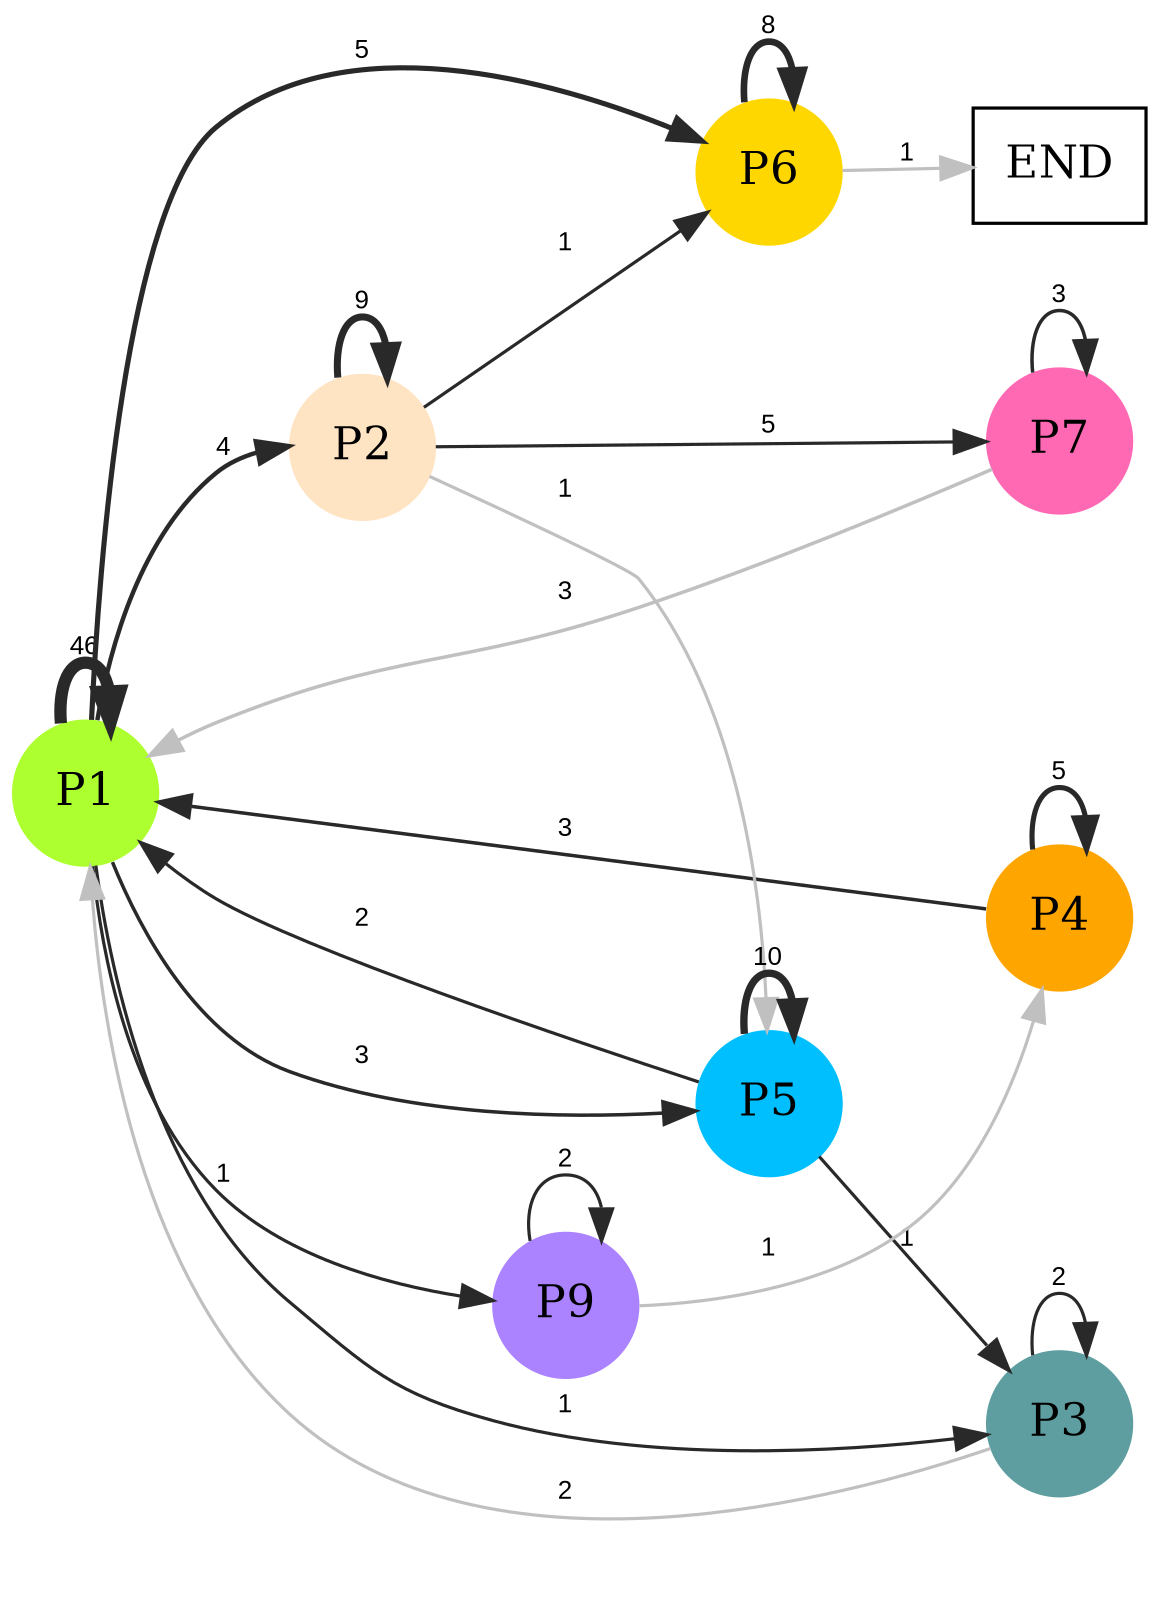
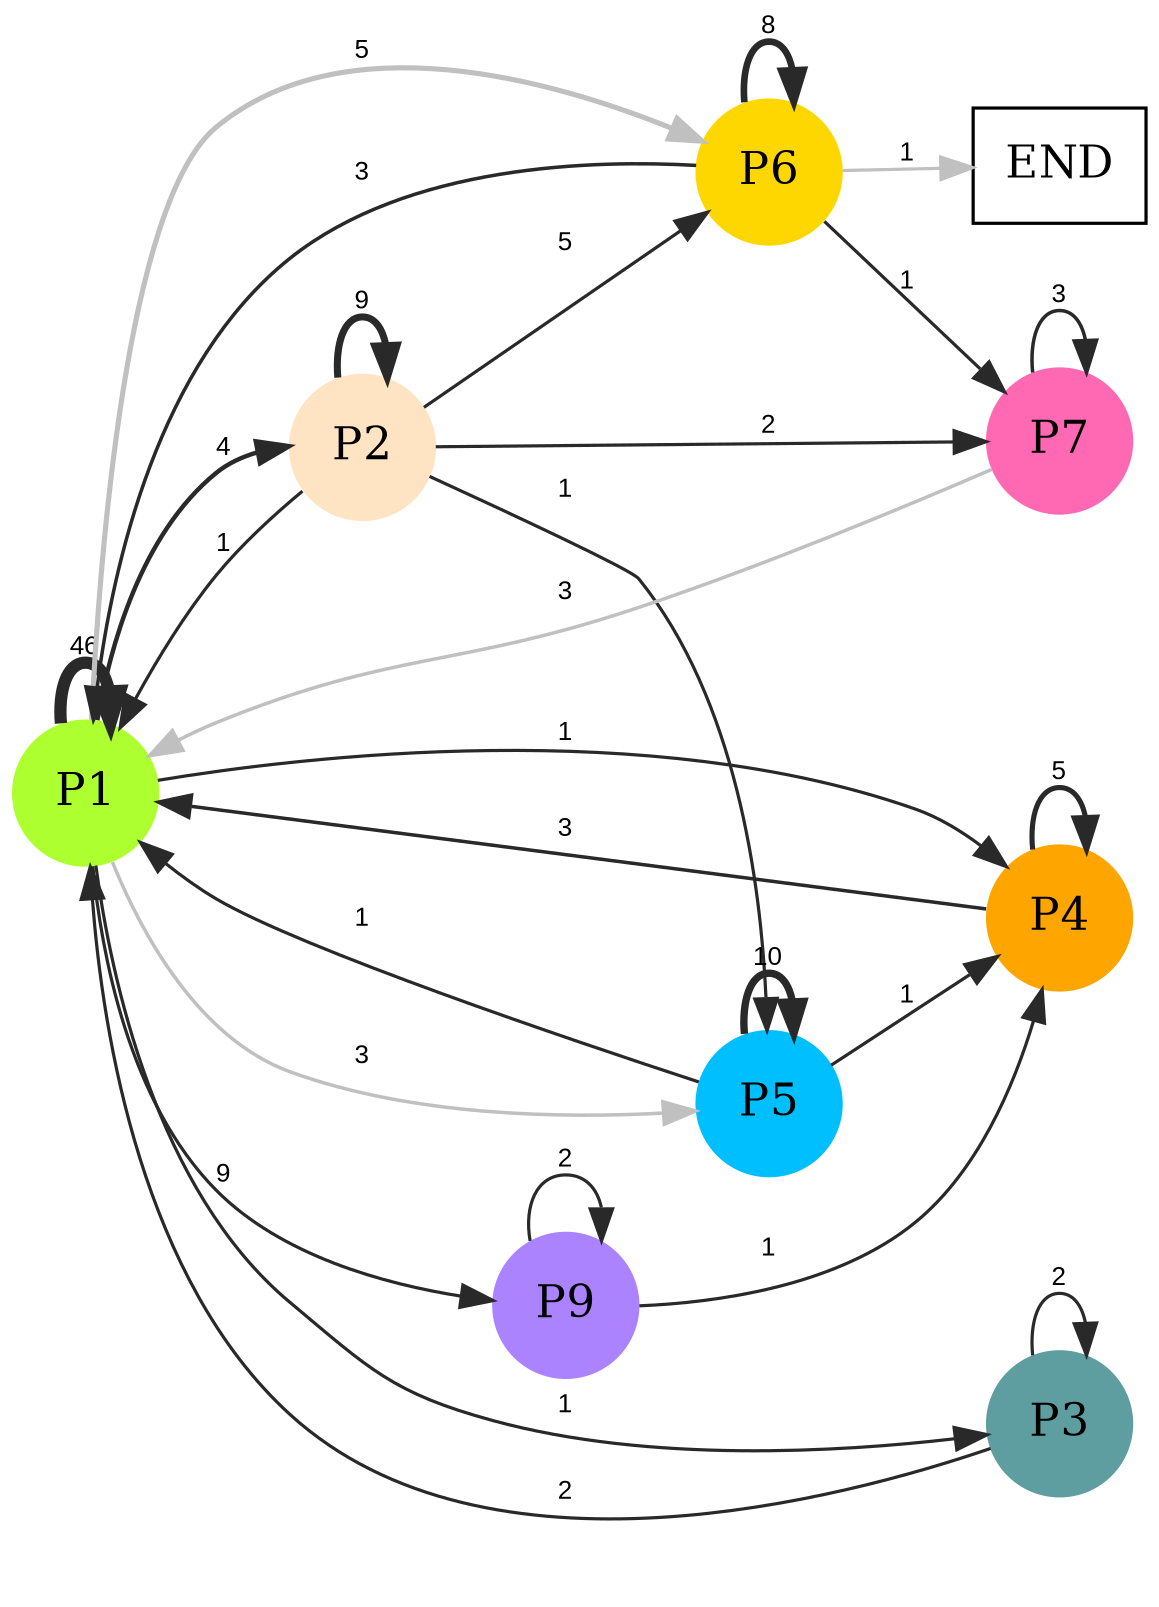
(178, 184) -> (178, 184)
(566, 244) -> (566, 244)
none -> (270, 278)
none -> (902, 295)
(769, 427) -> (769, 427)
none -> (208, 586)
(694, 669) -> (694, 669)
none -> (577, 752)
(363, 920) -> (363, 920)
(335, 1086) -> (335, 1086)
(224, 1176) -> (224, 1176)
(870, 1252) -> (892, 1238)
(907, 1256) -> (900, 1020)
(359, 1462) -> (359, 1462)
